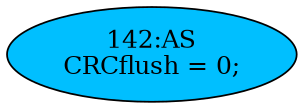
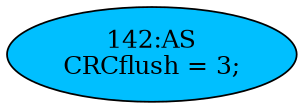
(152, 54) -> (152, 54)
